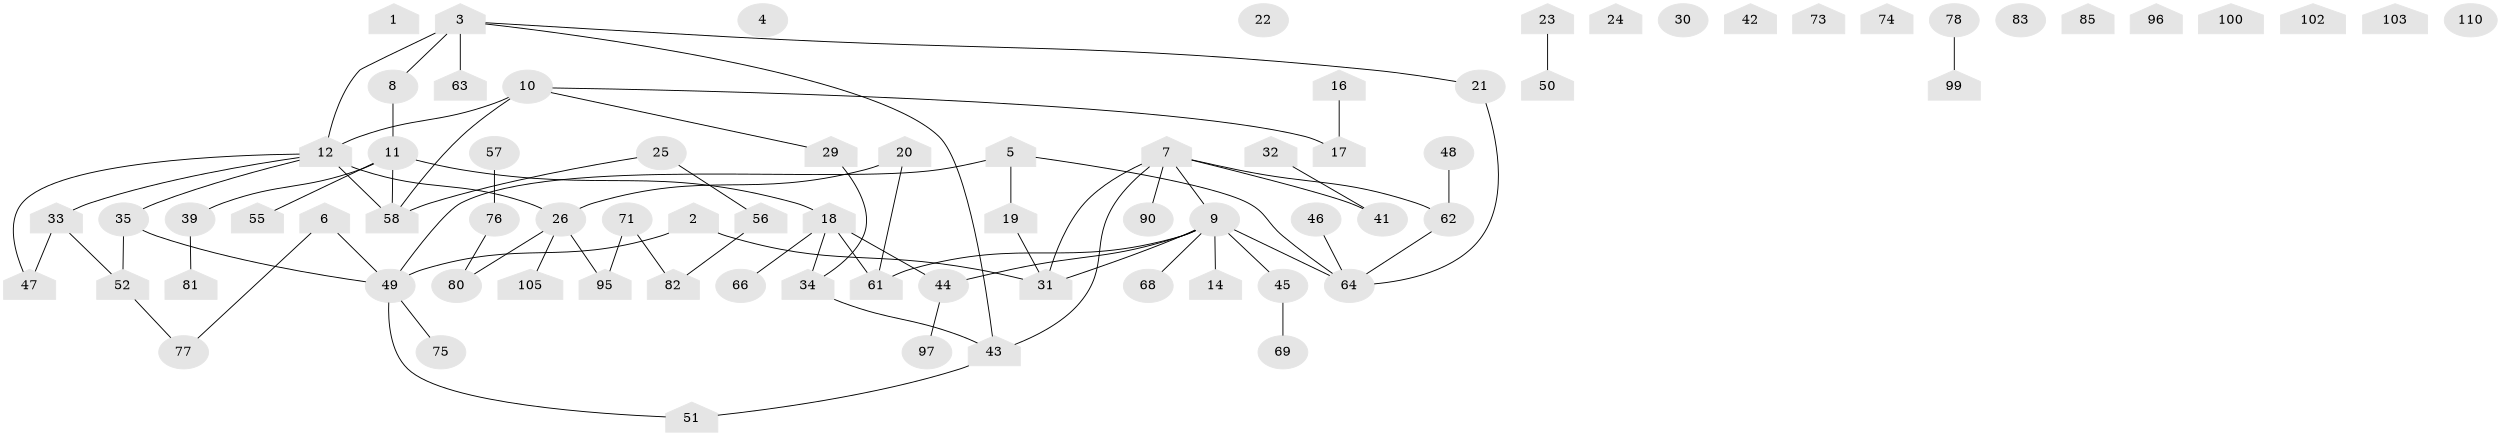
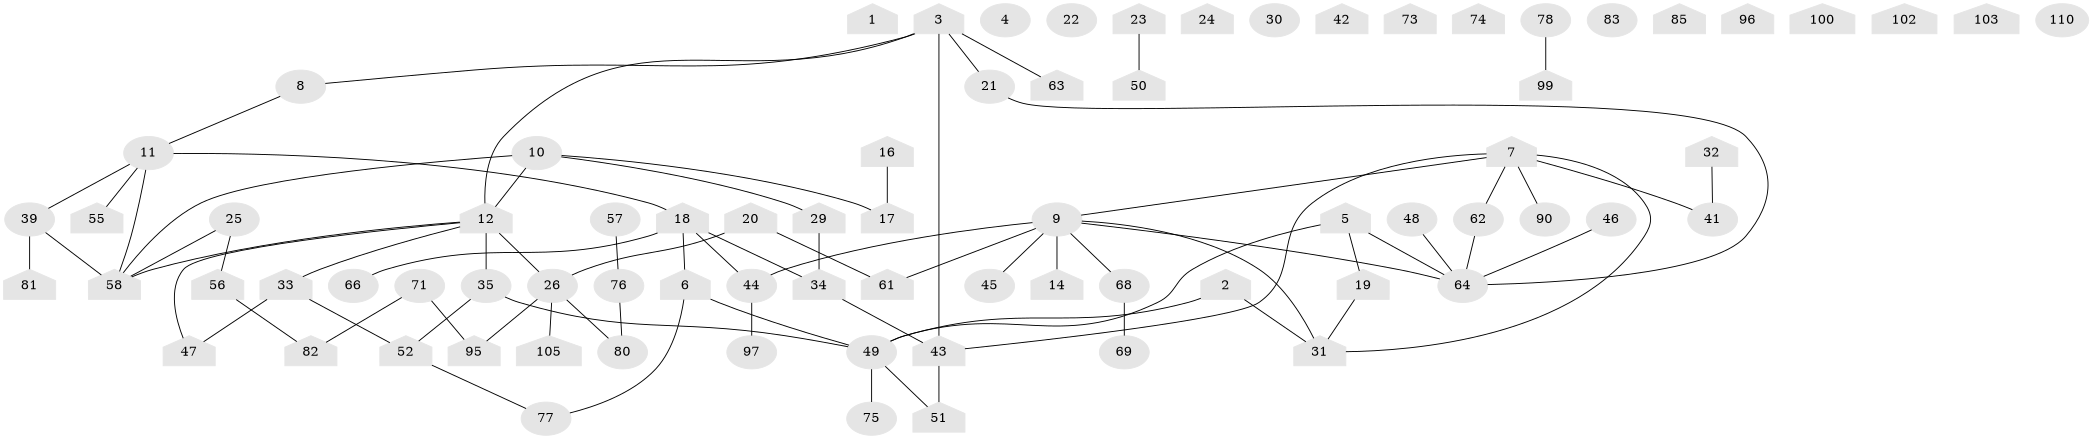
(1449, 186) -> (1437, 253)
(849, 247) -> (684, 252)
none -> (73, 254)
(1283, 319) -> (1124, 322)
